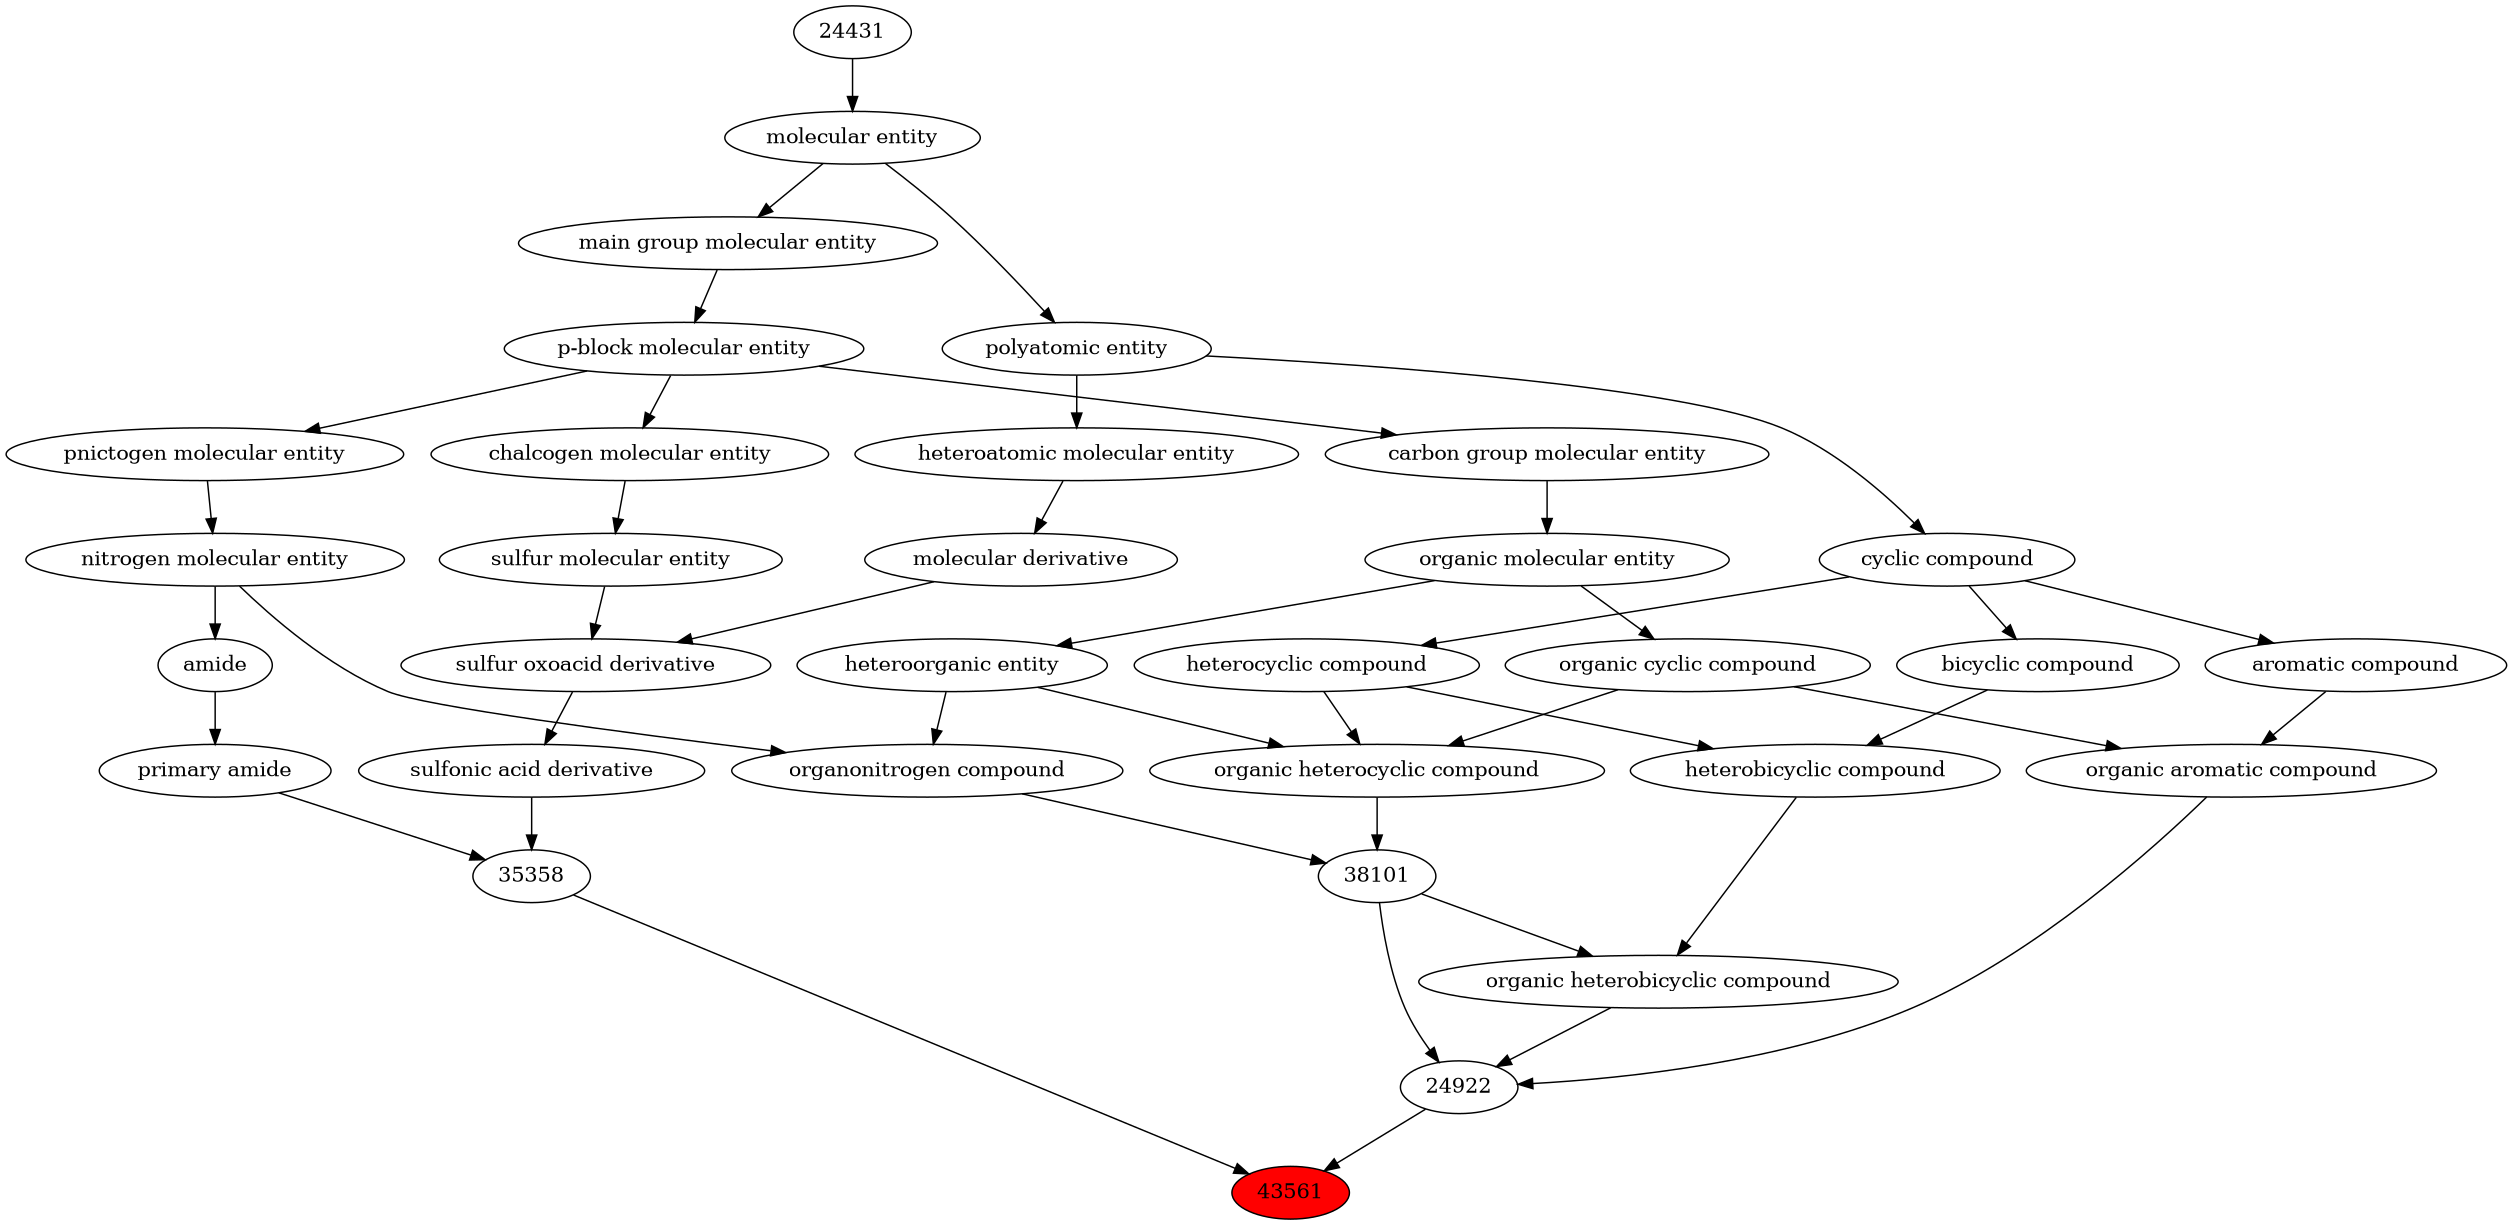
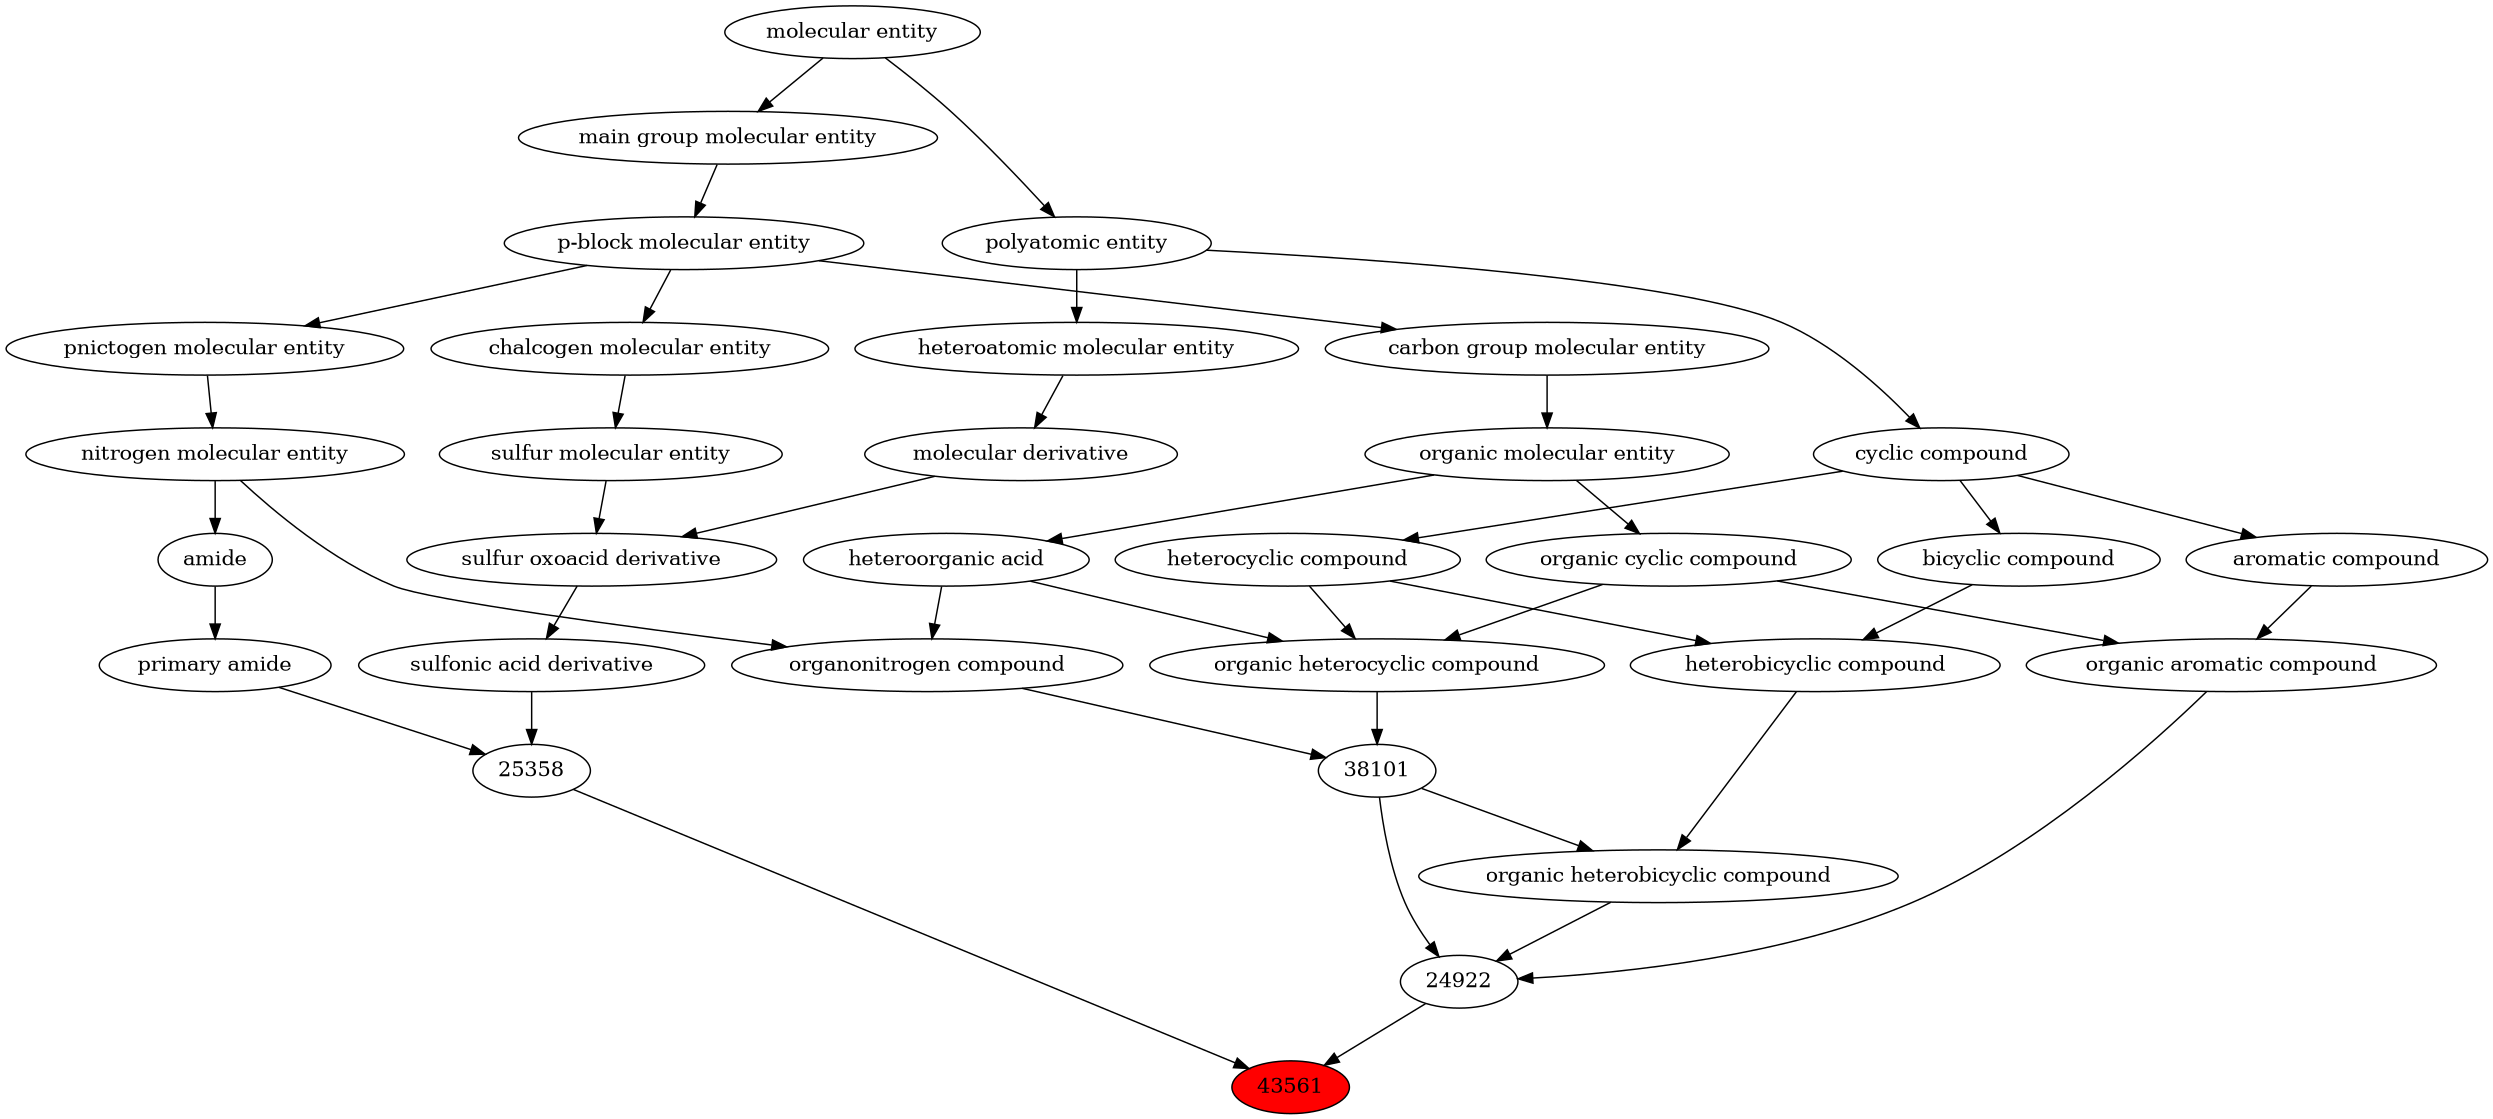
(853, 32) -> none
(952, 665) -> (946, 560)
(532, 876) -> (532, 771)
